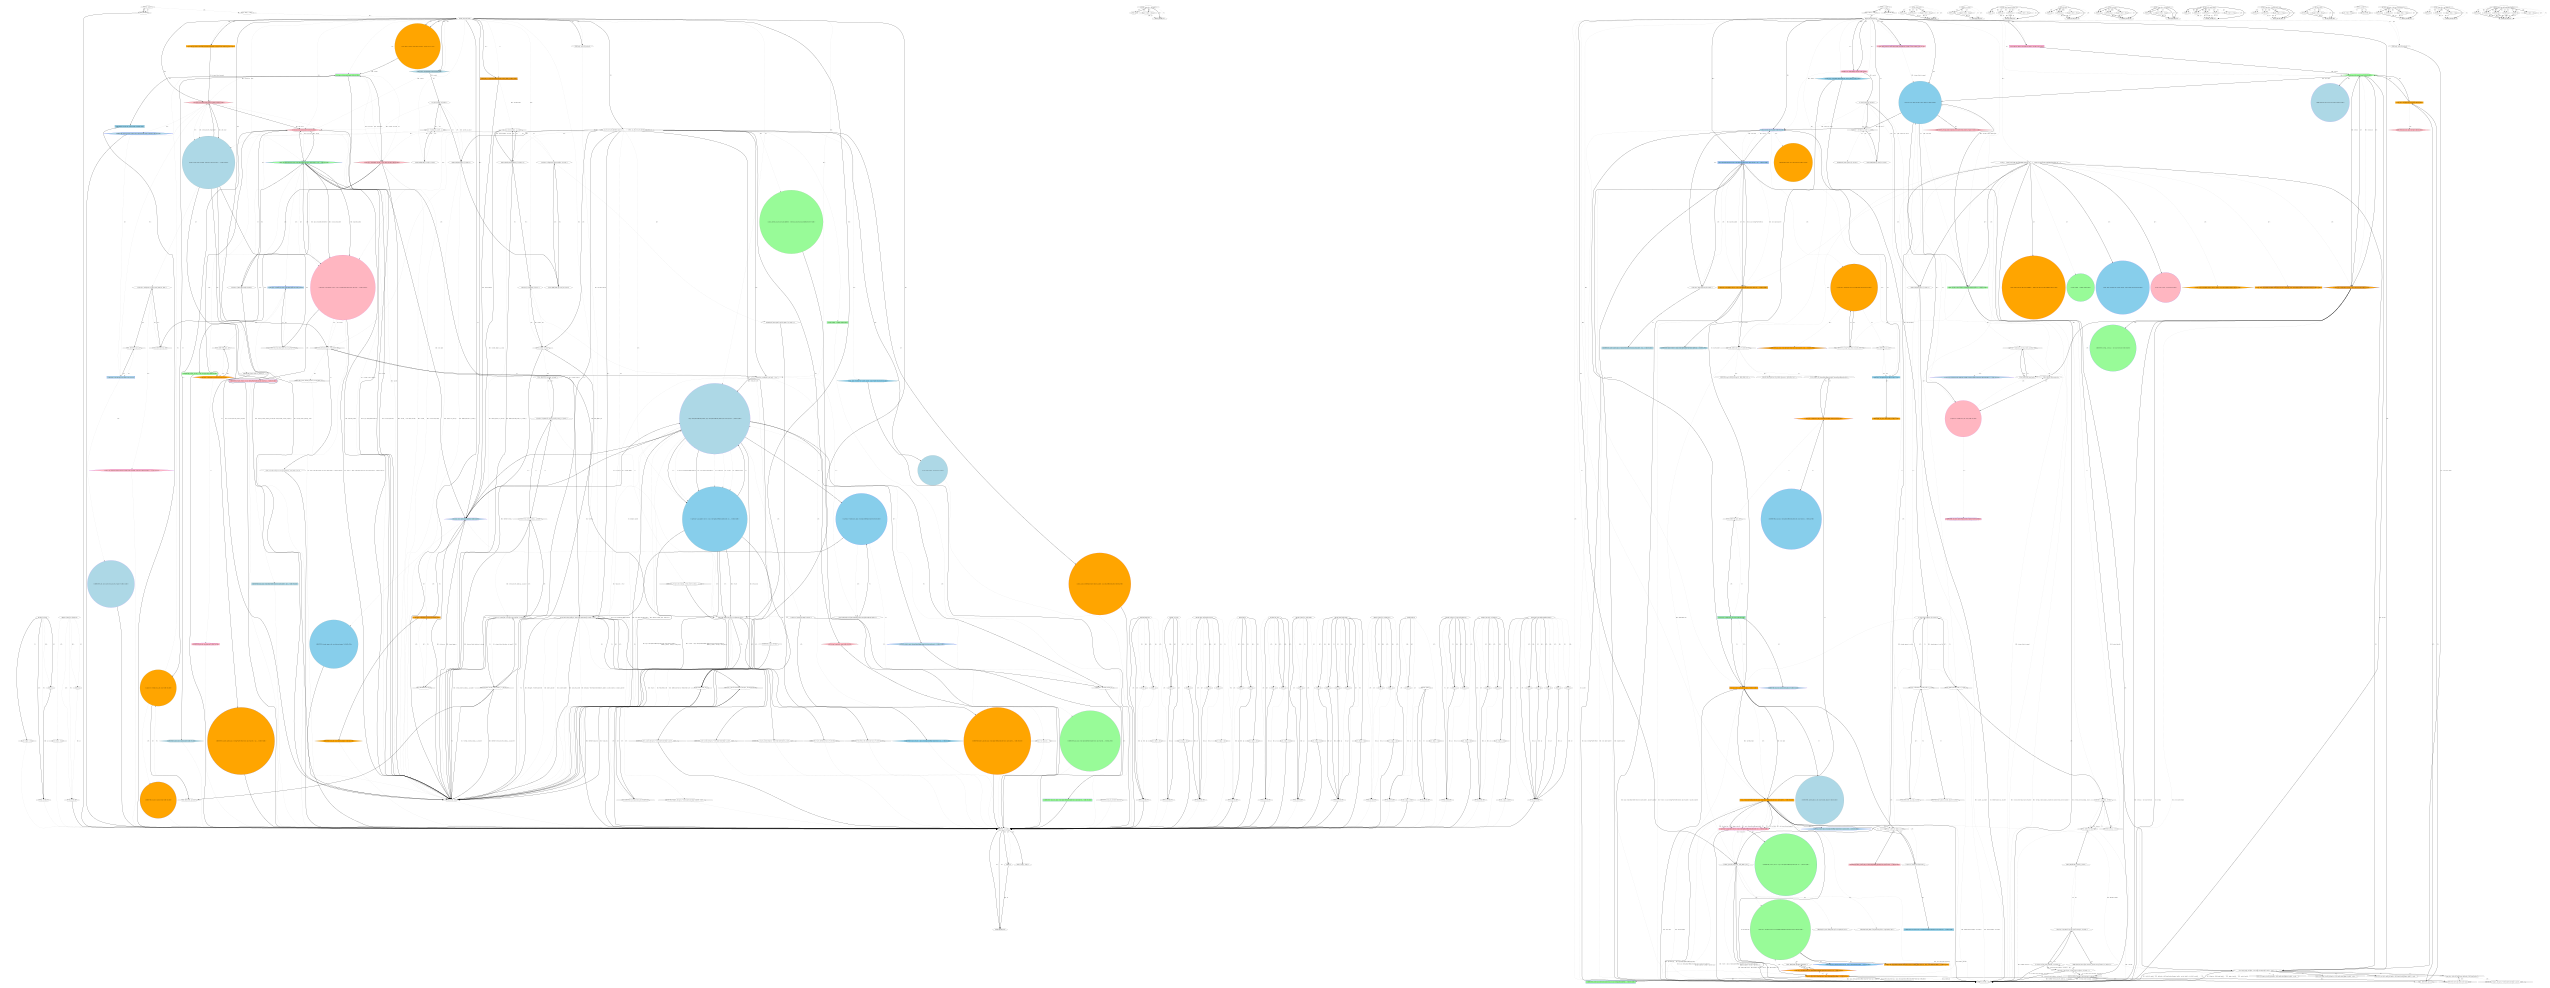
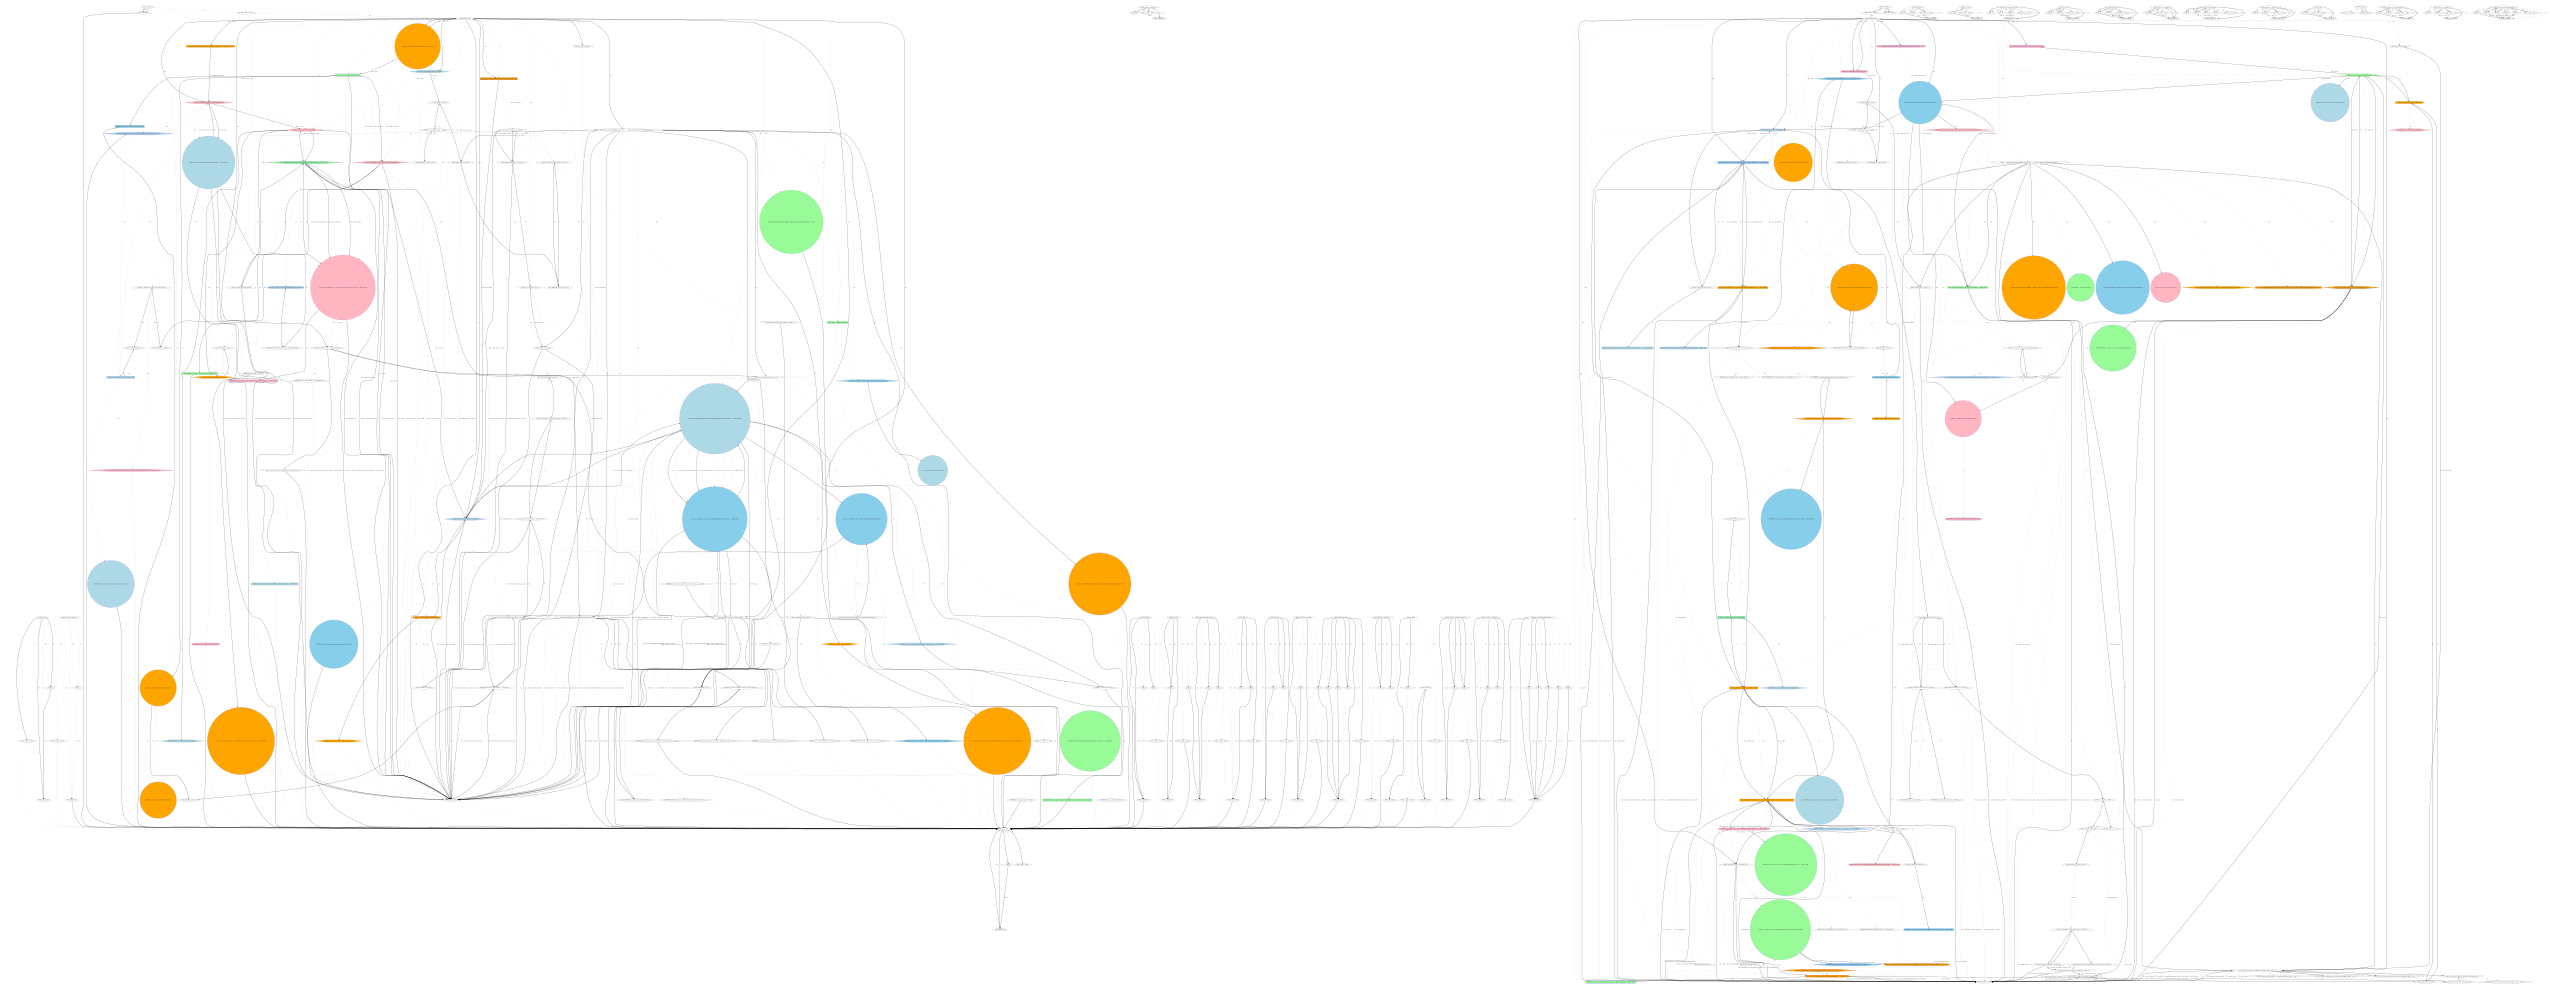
(840, 644) -> (840, 644)
none -> (1021, 800)
(1797, 965) -> none
